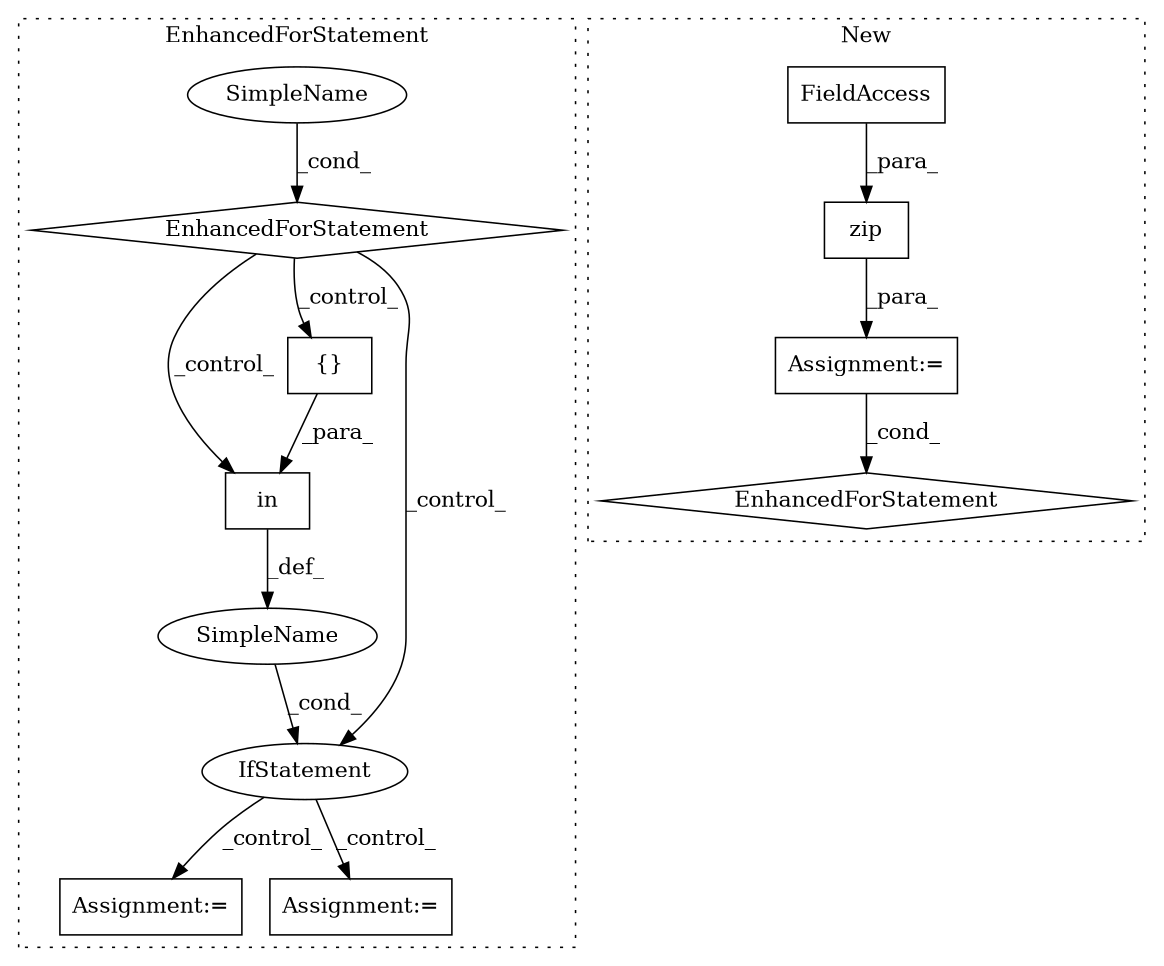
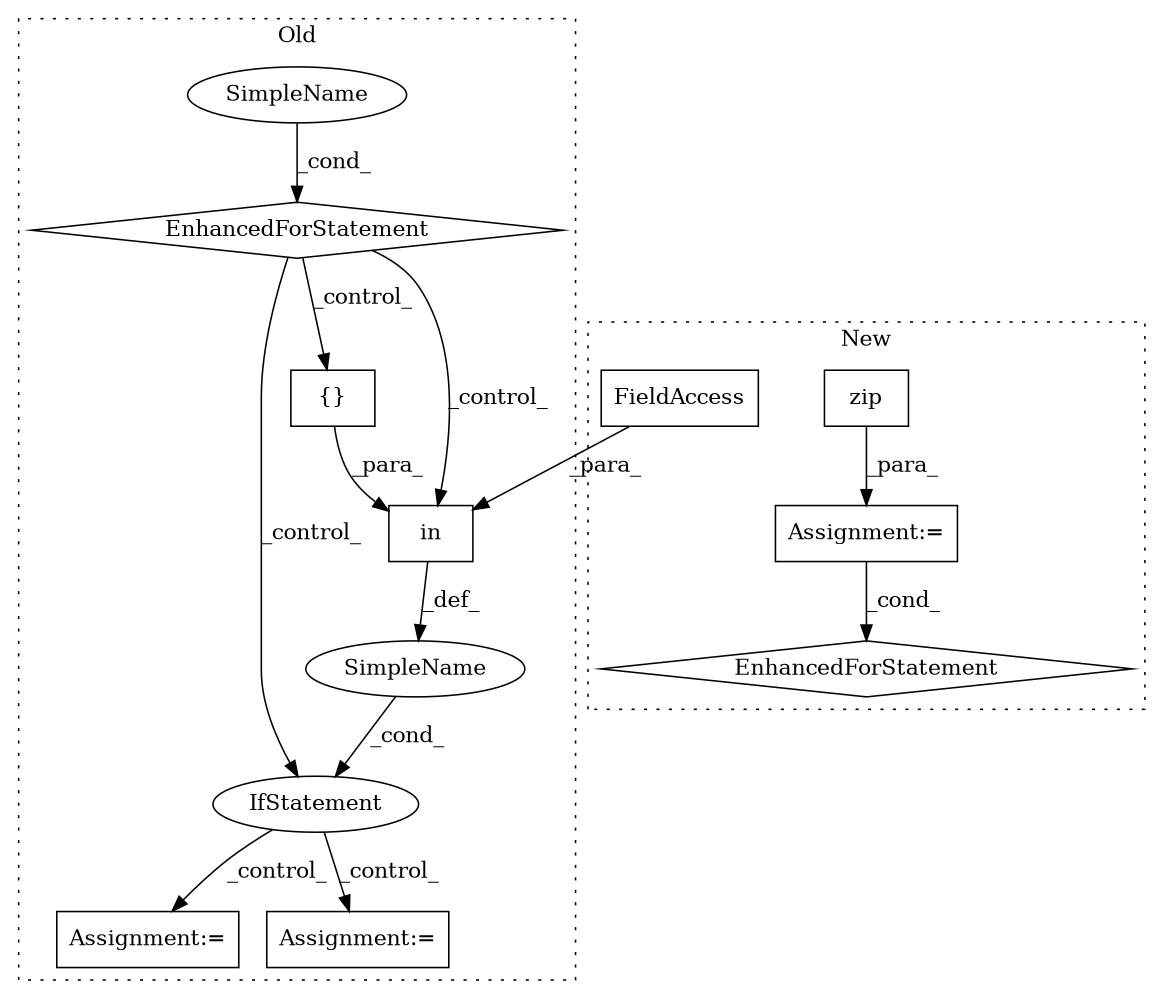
(297, 37) -> (297, 37)
(866, 155) -> (558, 464)
